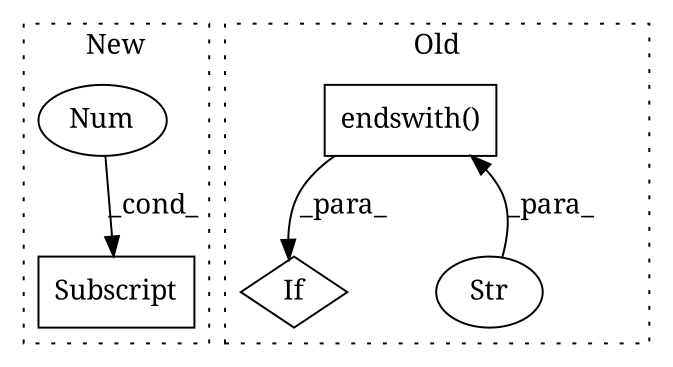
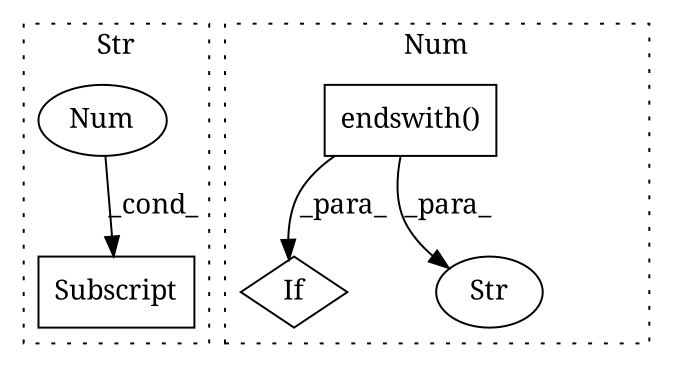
(116, 46) -> (116, 46)
(437, 46) -> (437, 46)
(507, 211) -> (401, 212)
